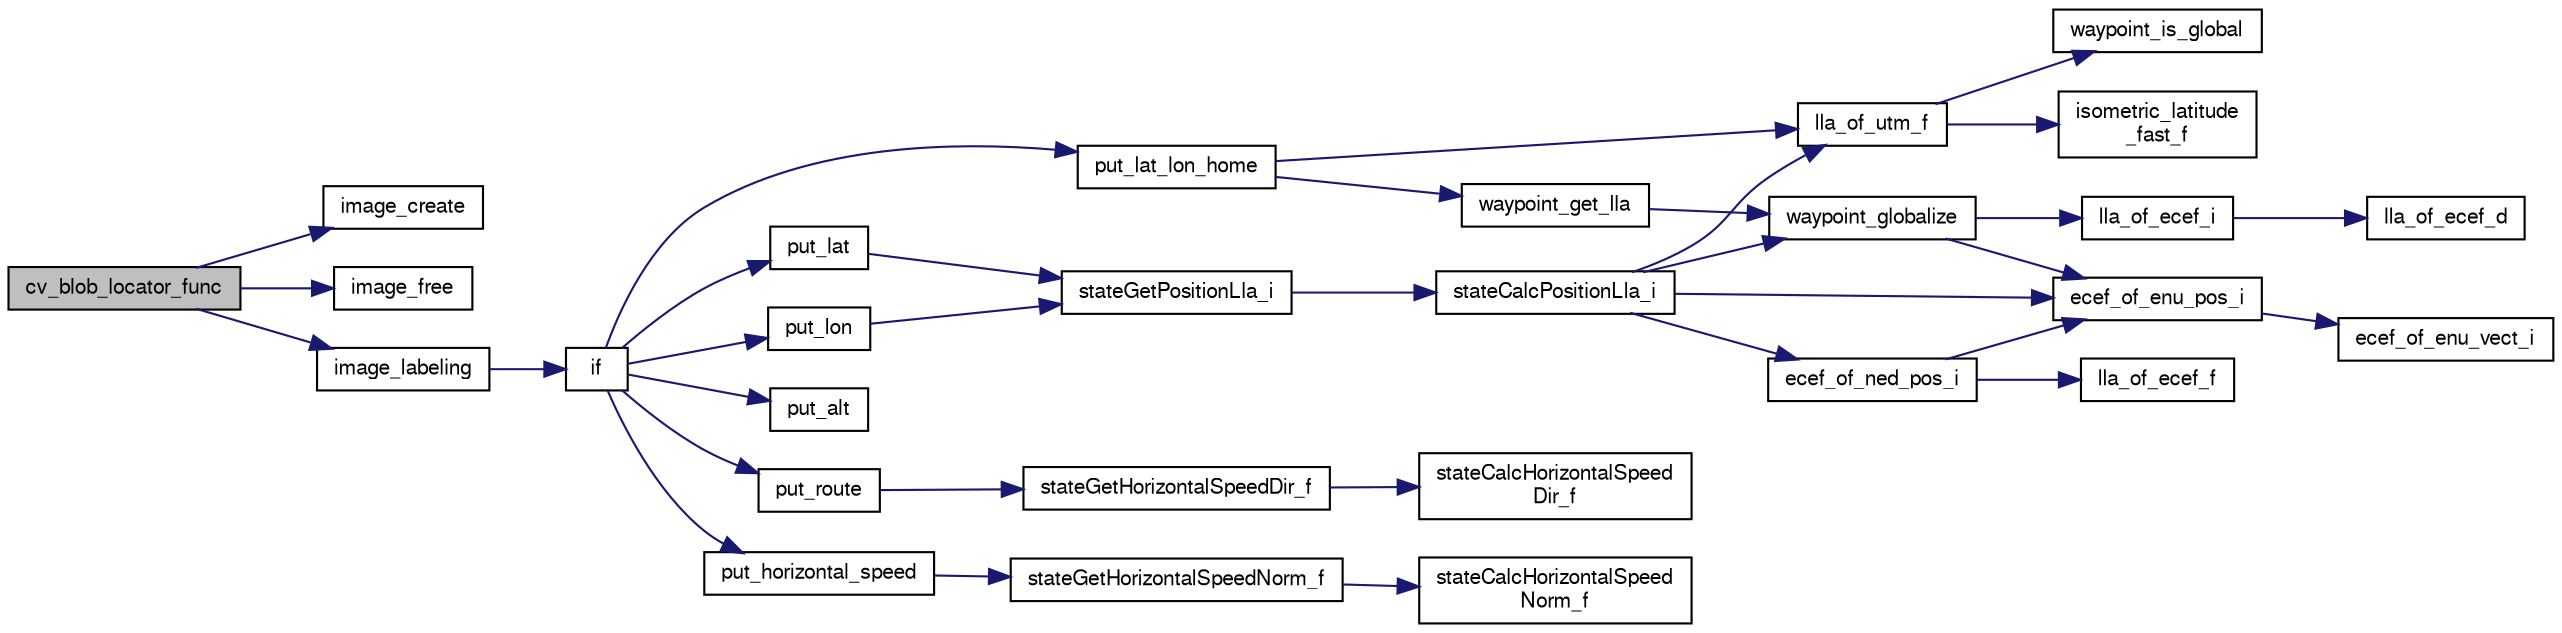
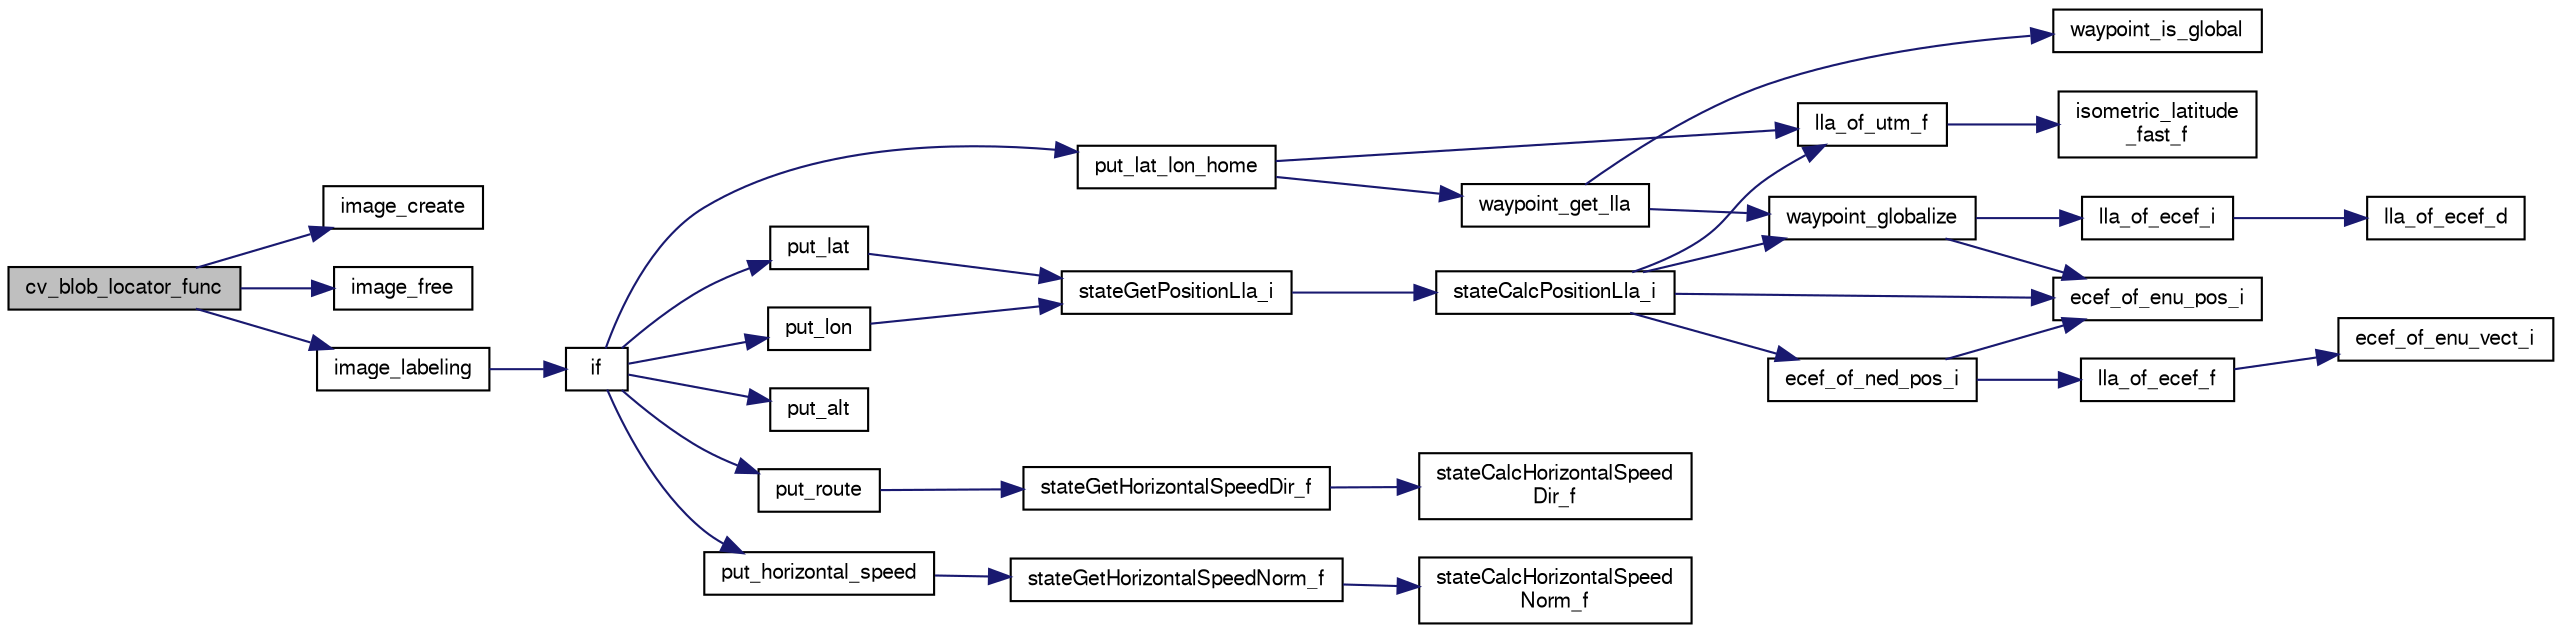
(2005, 81) -> (1796, 75)
(2289, 317) -> (2276, 363)
